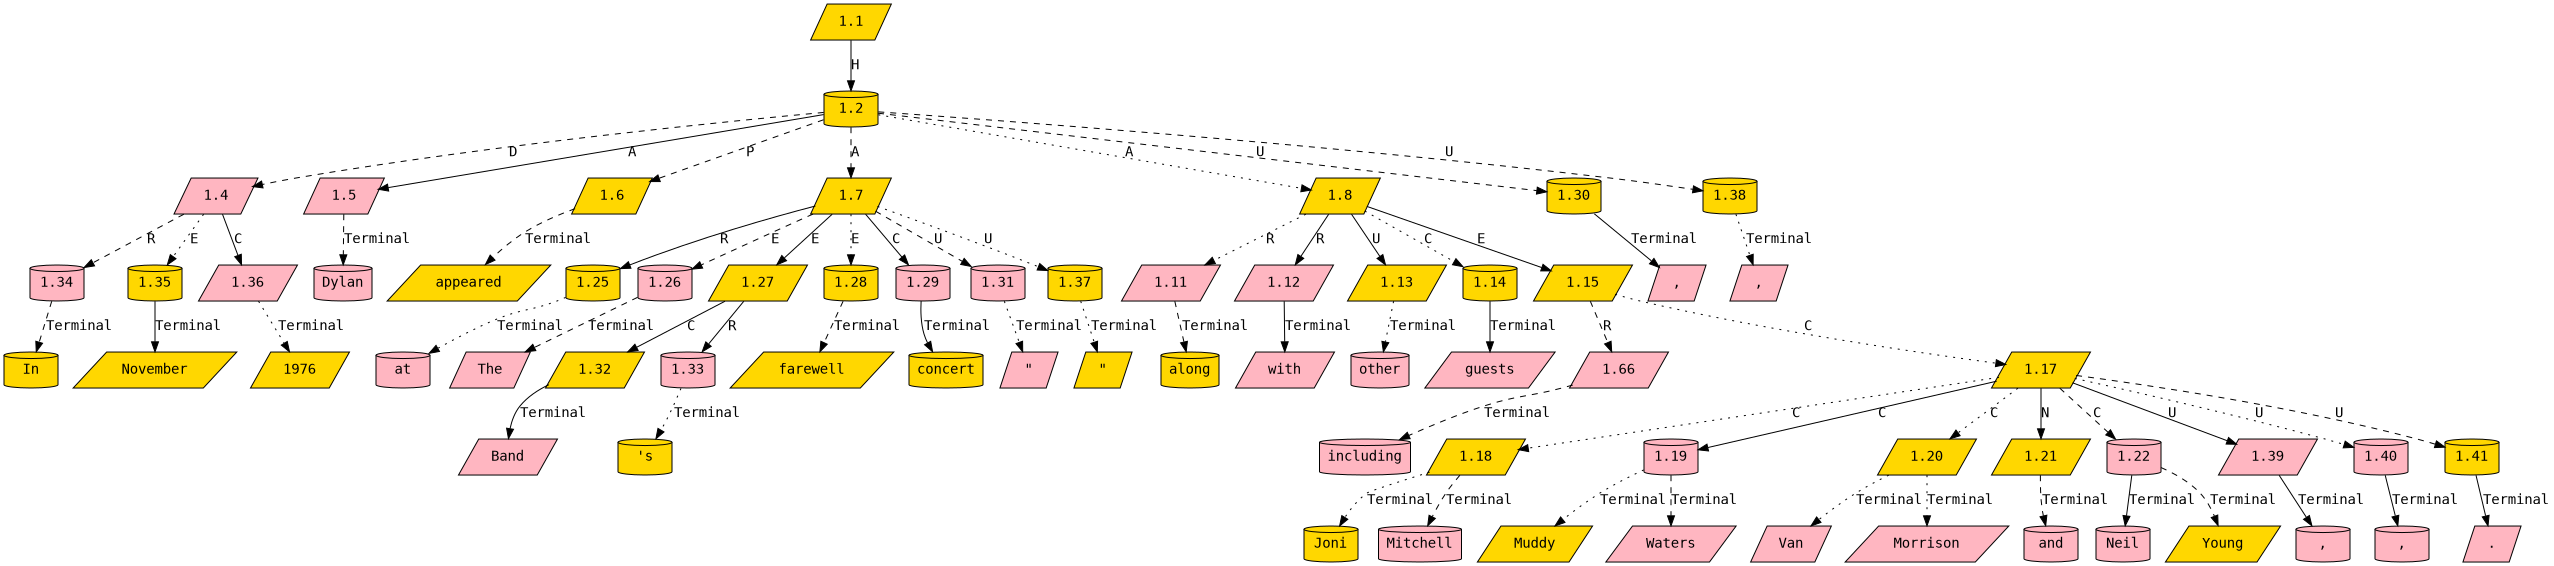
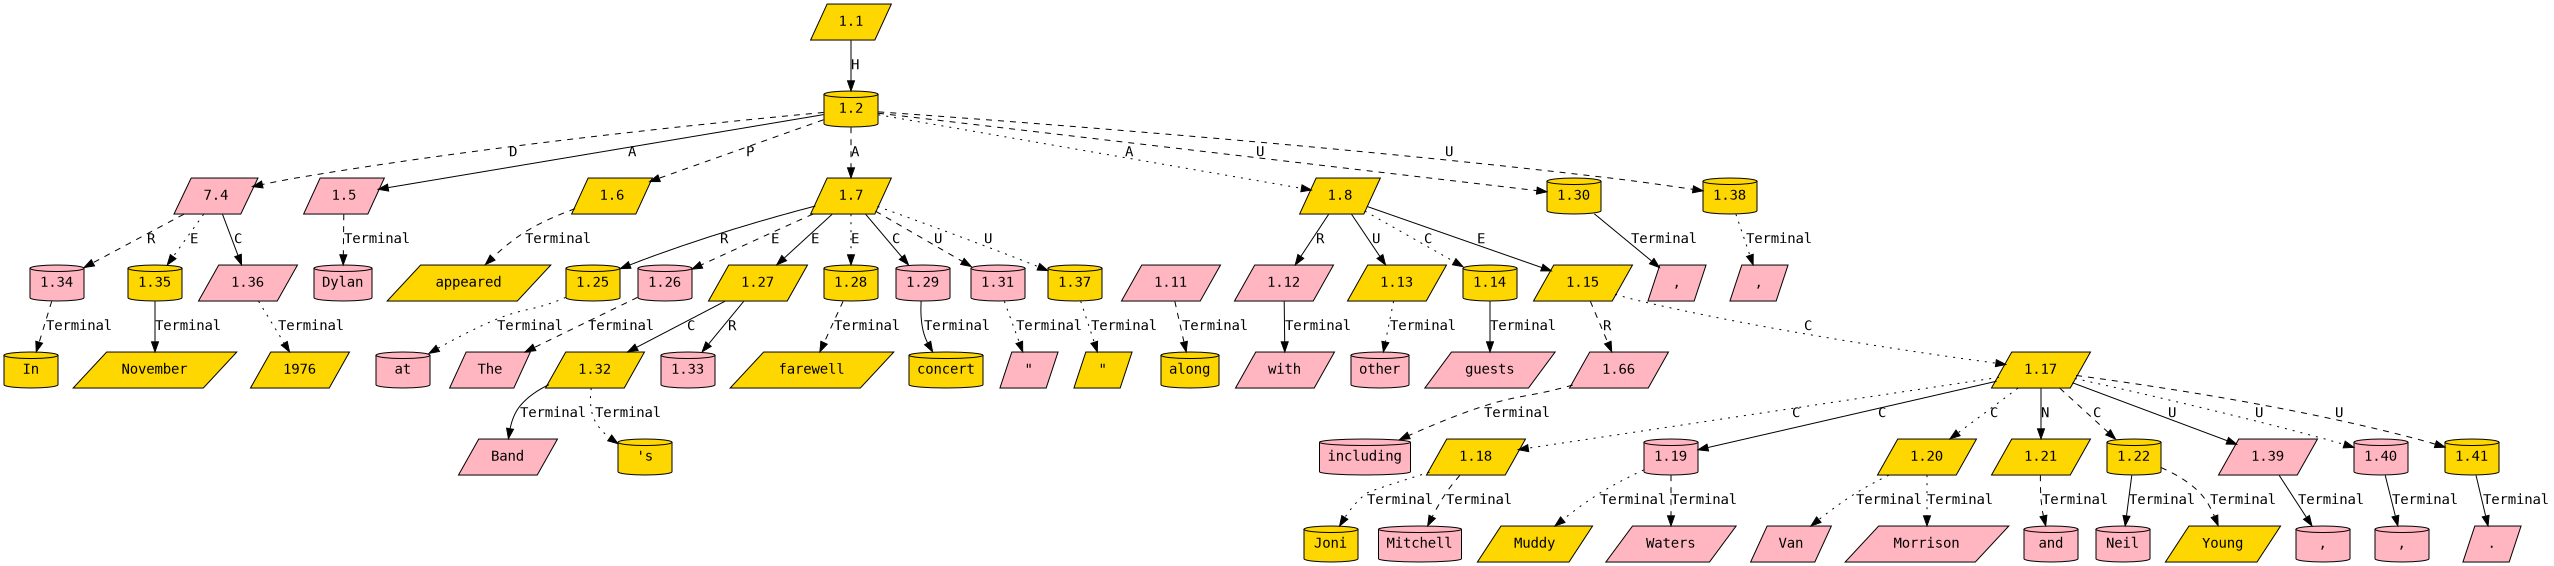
(216, 196) -> (216, 196)
(1260, 237) -> none
(672, 409) -> (593, 416)
(2134, 457) -> (2134, 457)
